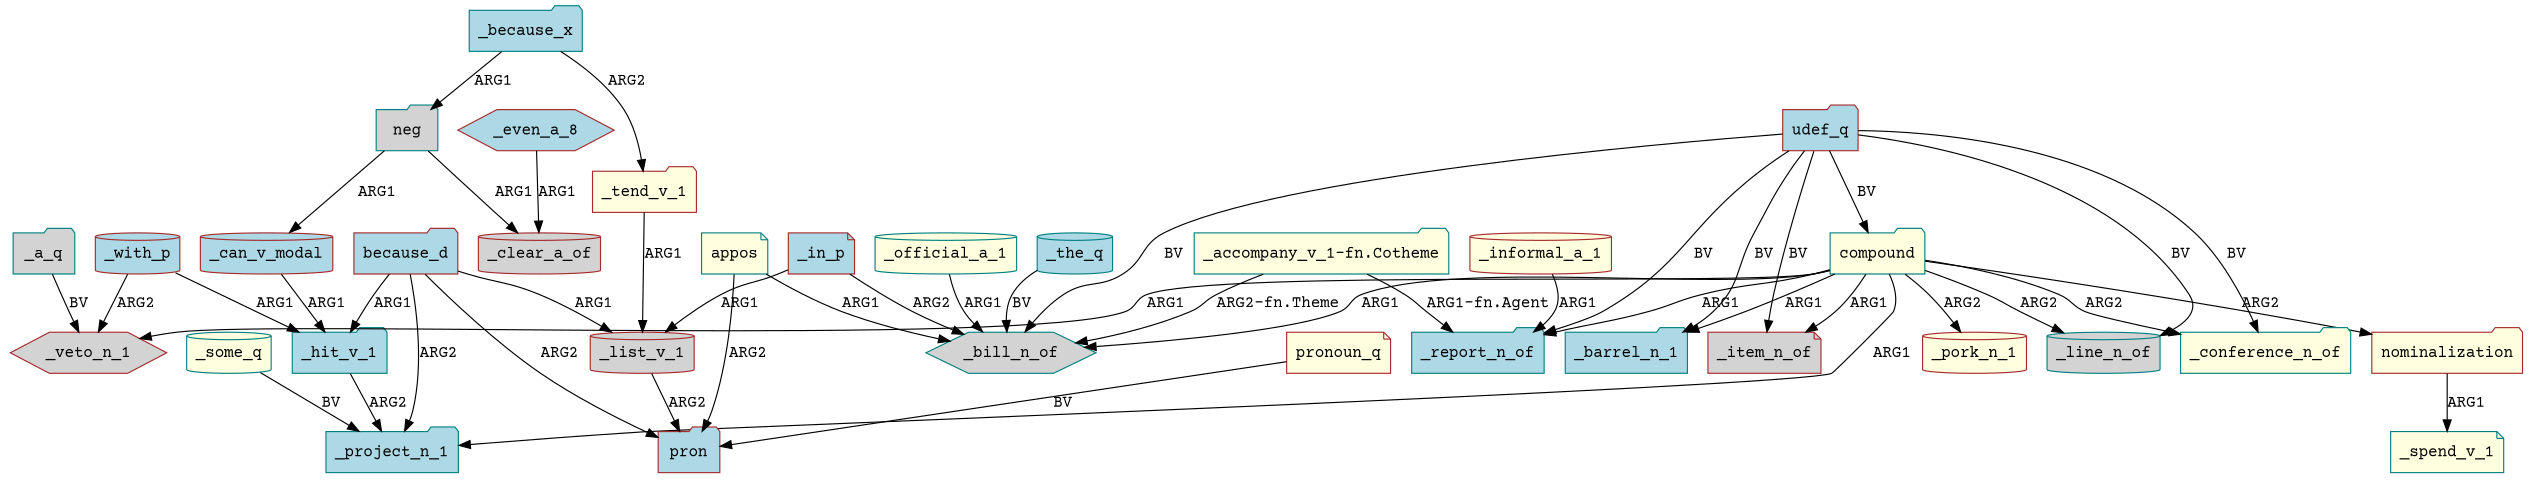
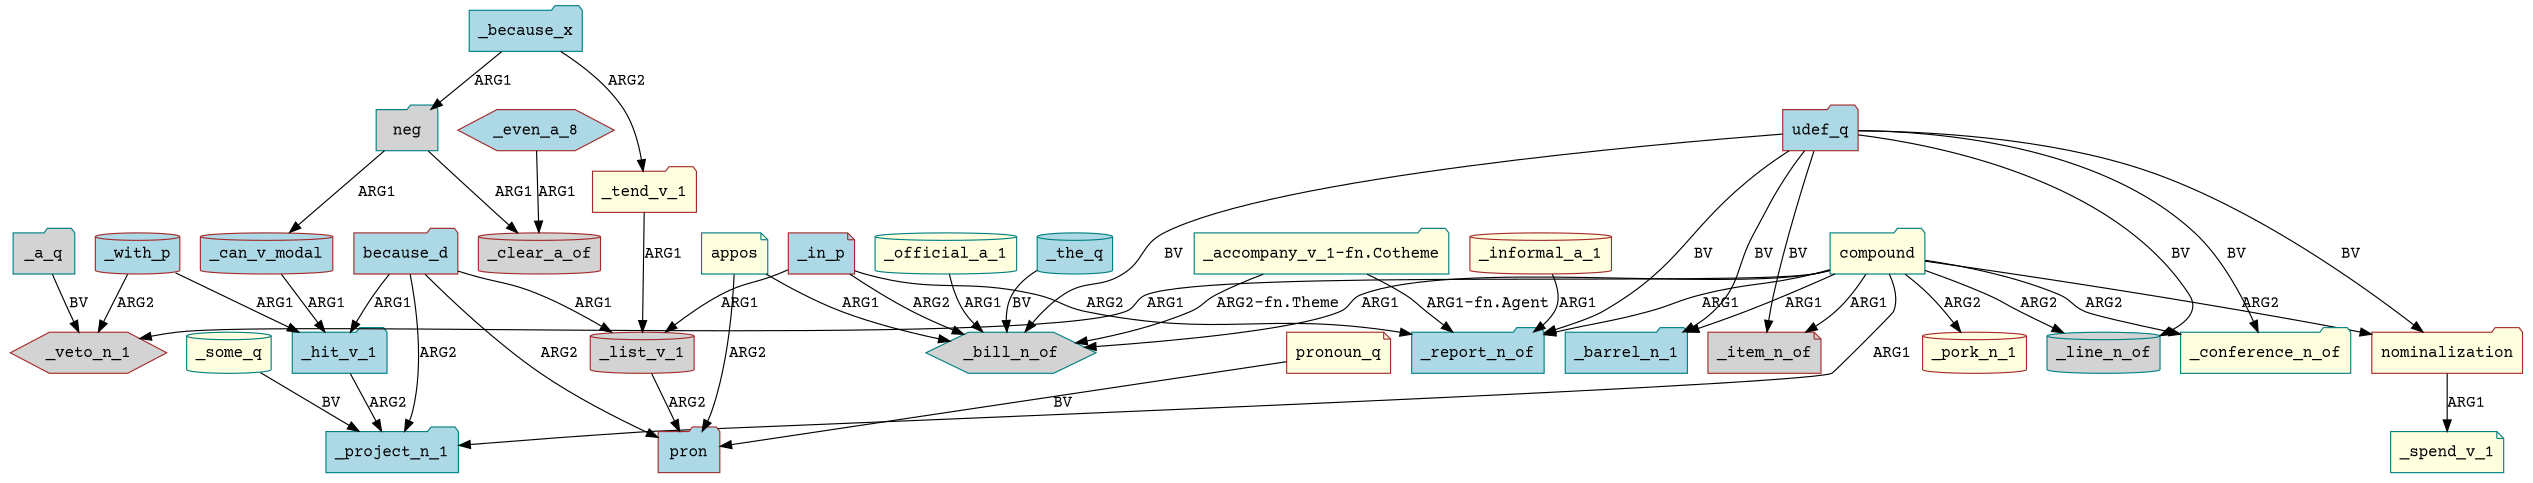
(1846, 186) -> (2155, 174)
none -> (1139, 320)
